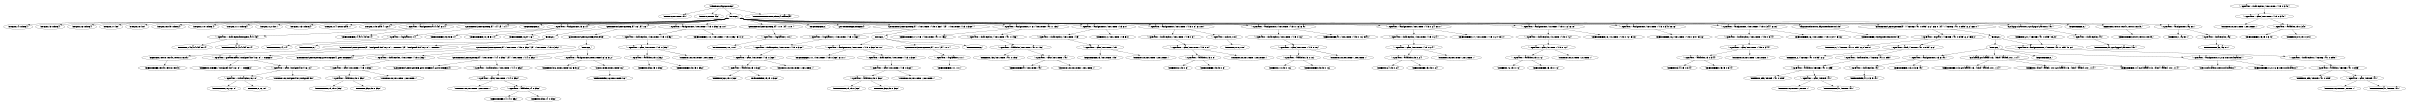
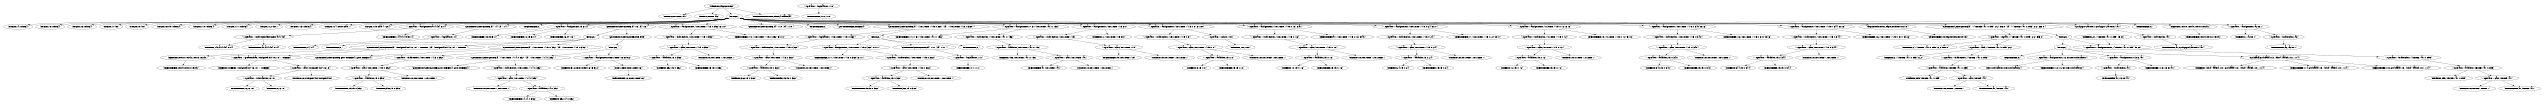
(773, 31) -> none
none -> (1678, 31)
